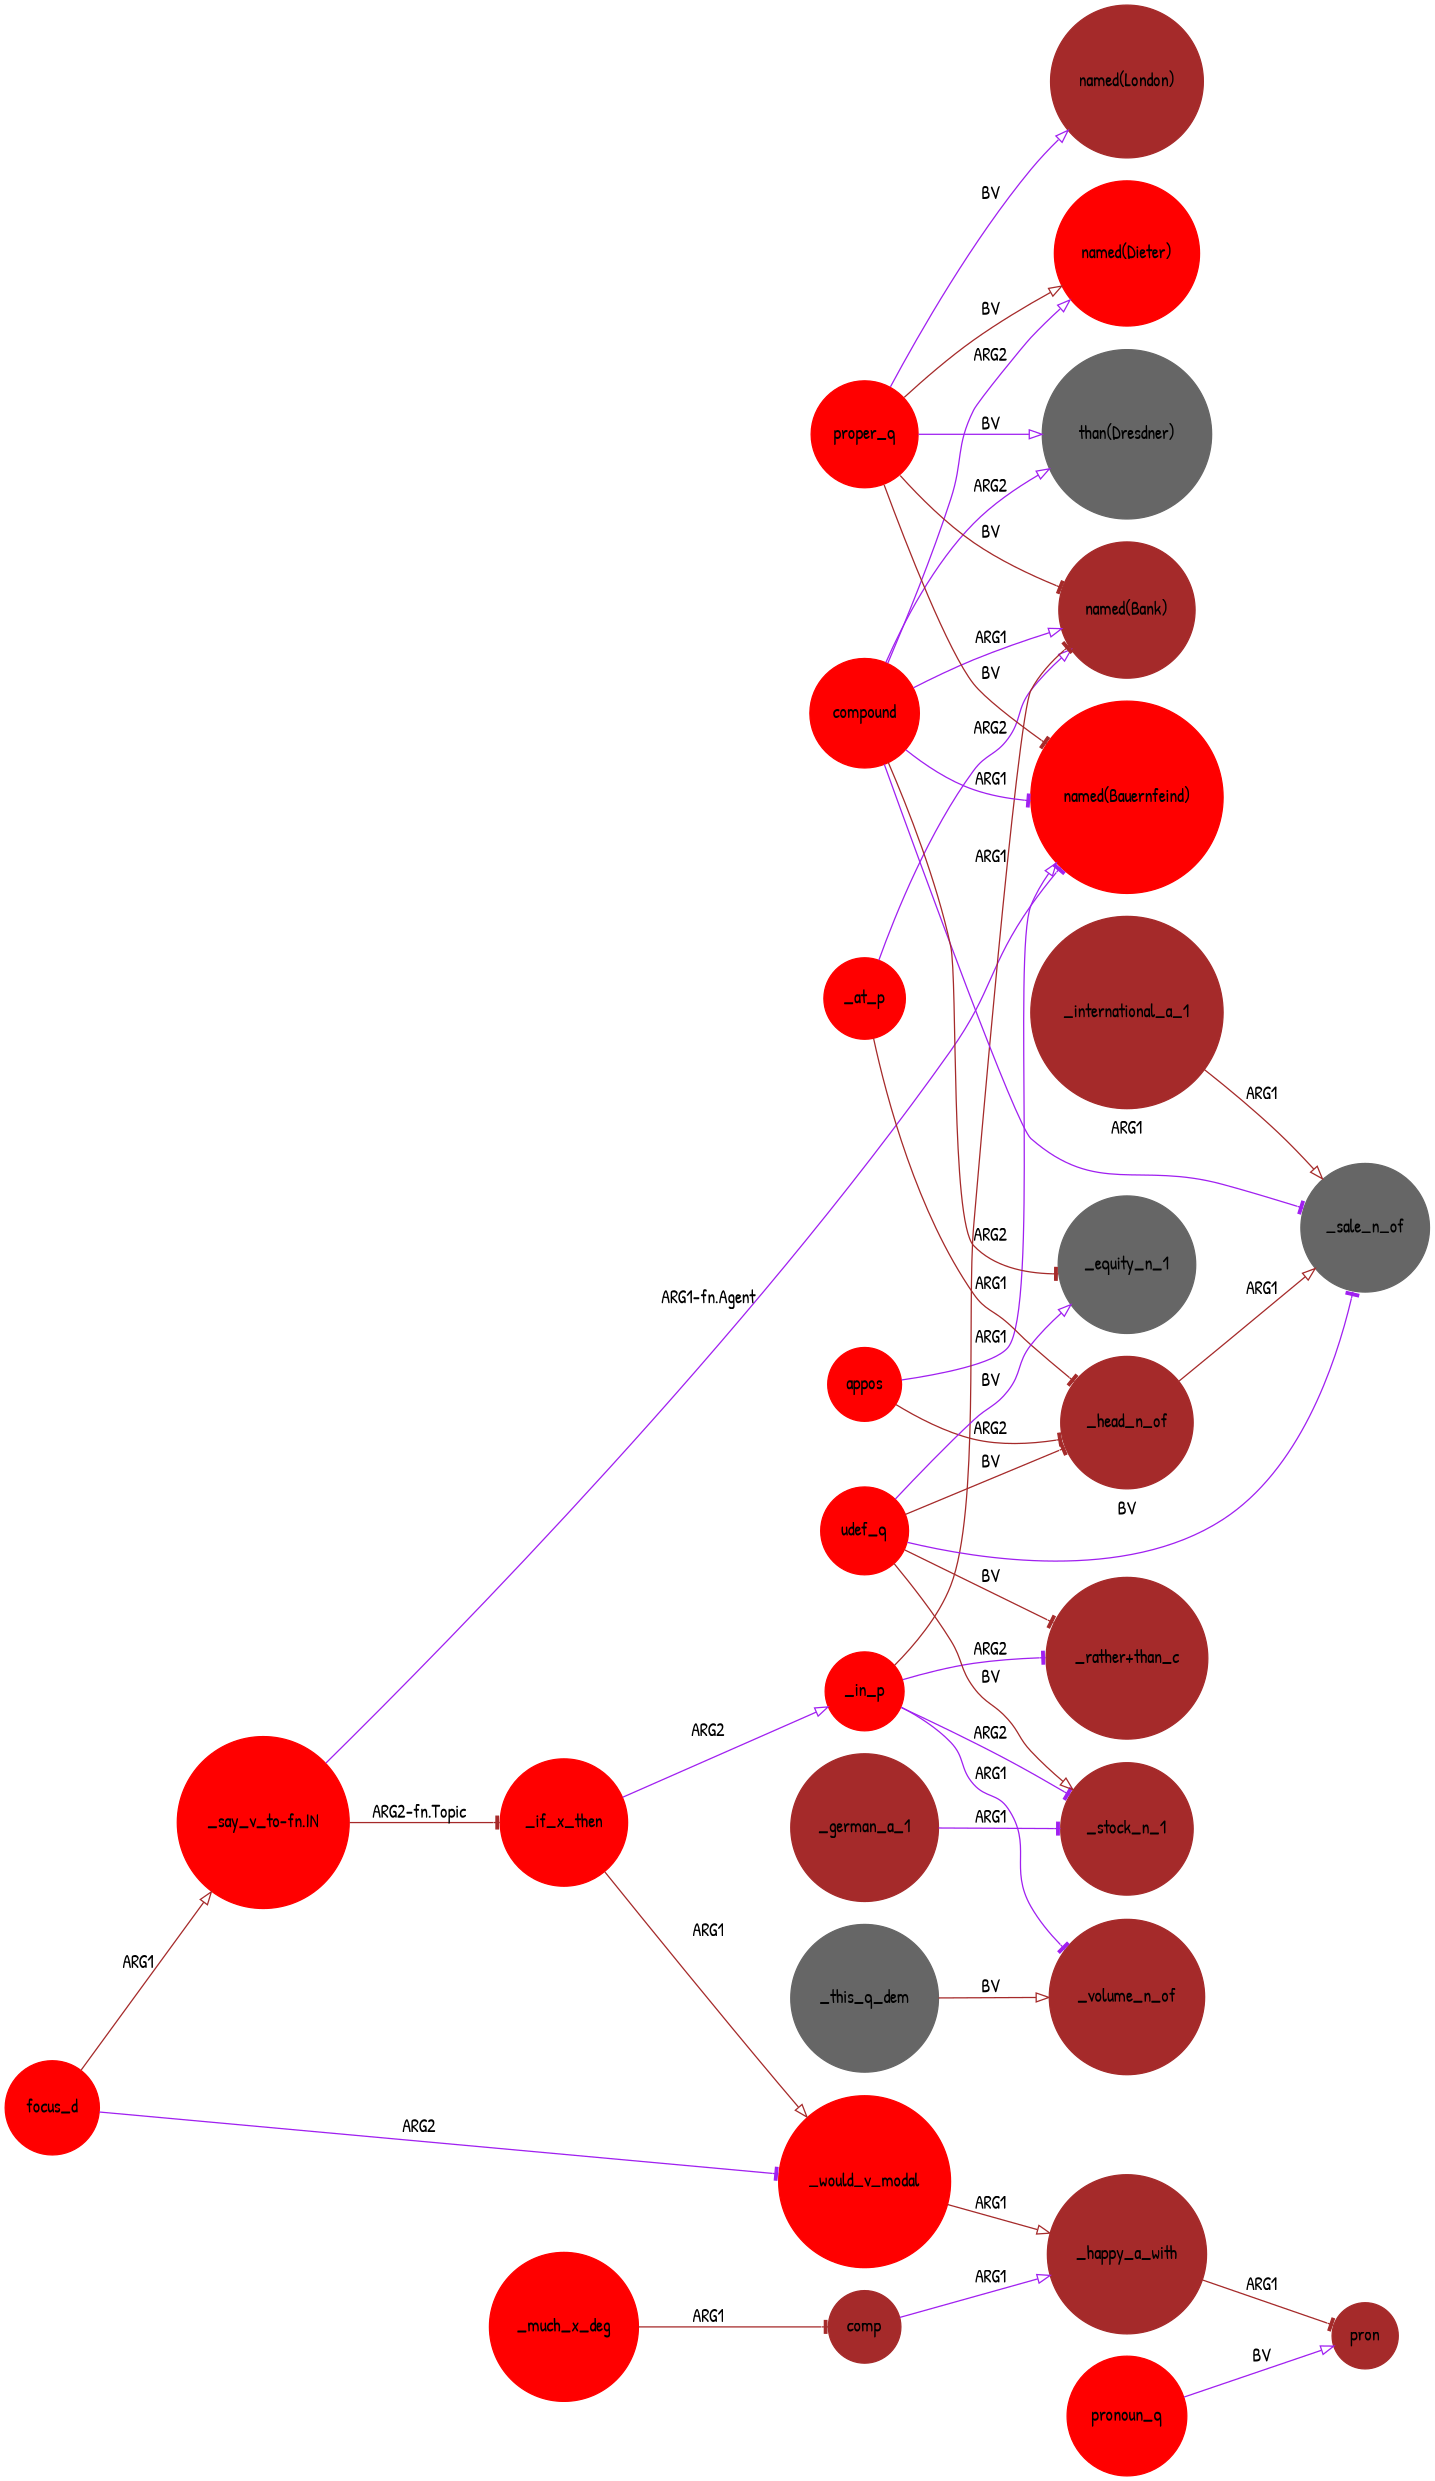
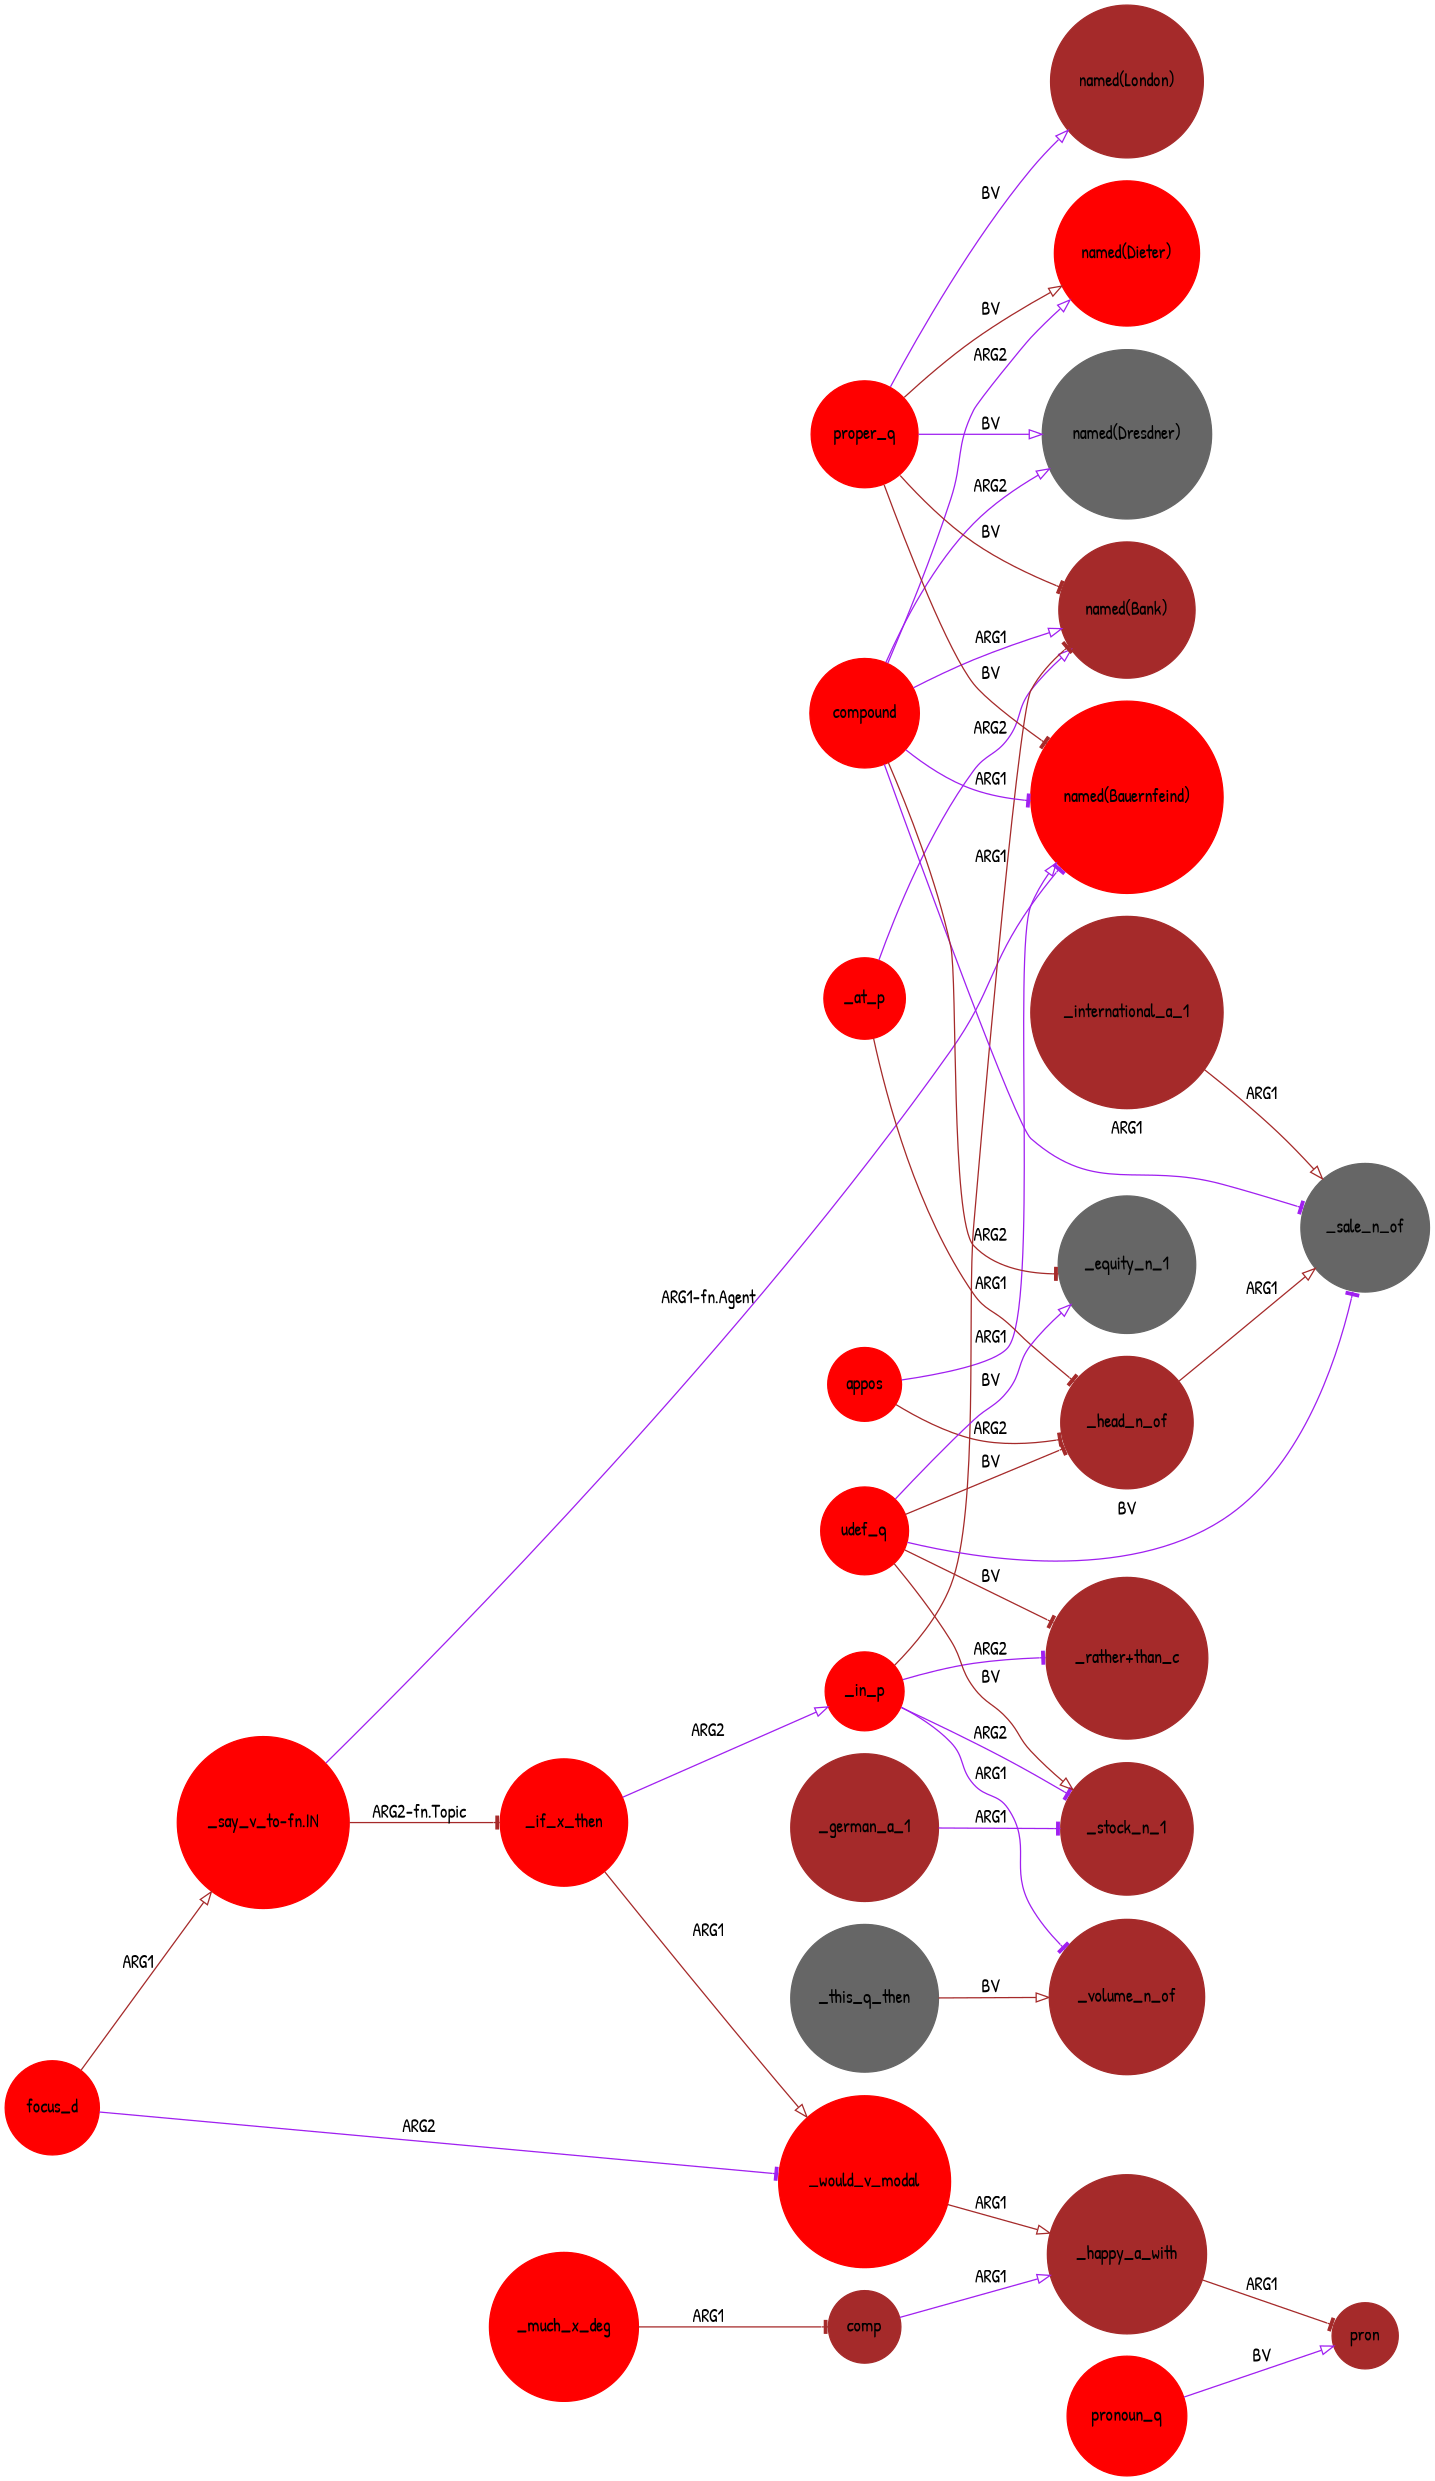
(1127, 434) -> (1127, 434)
(865, 1998) -> (865, 1998)
